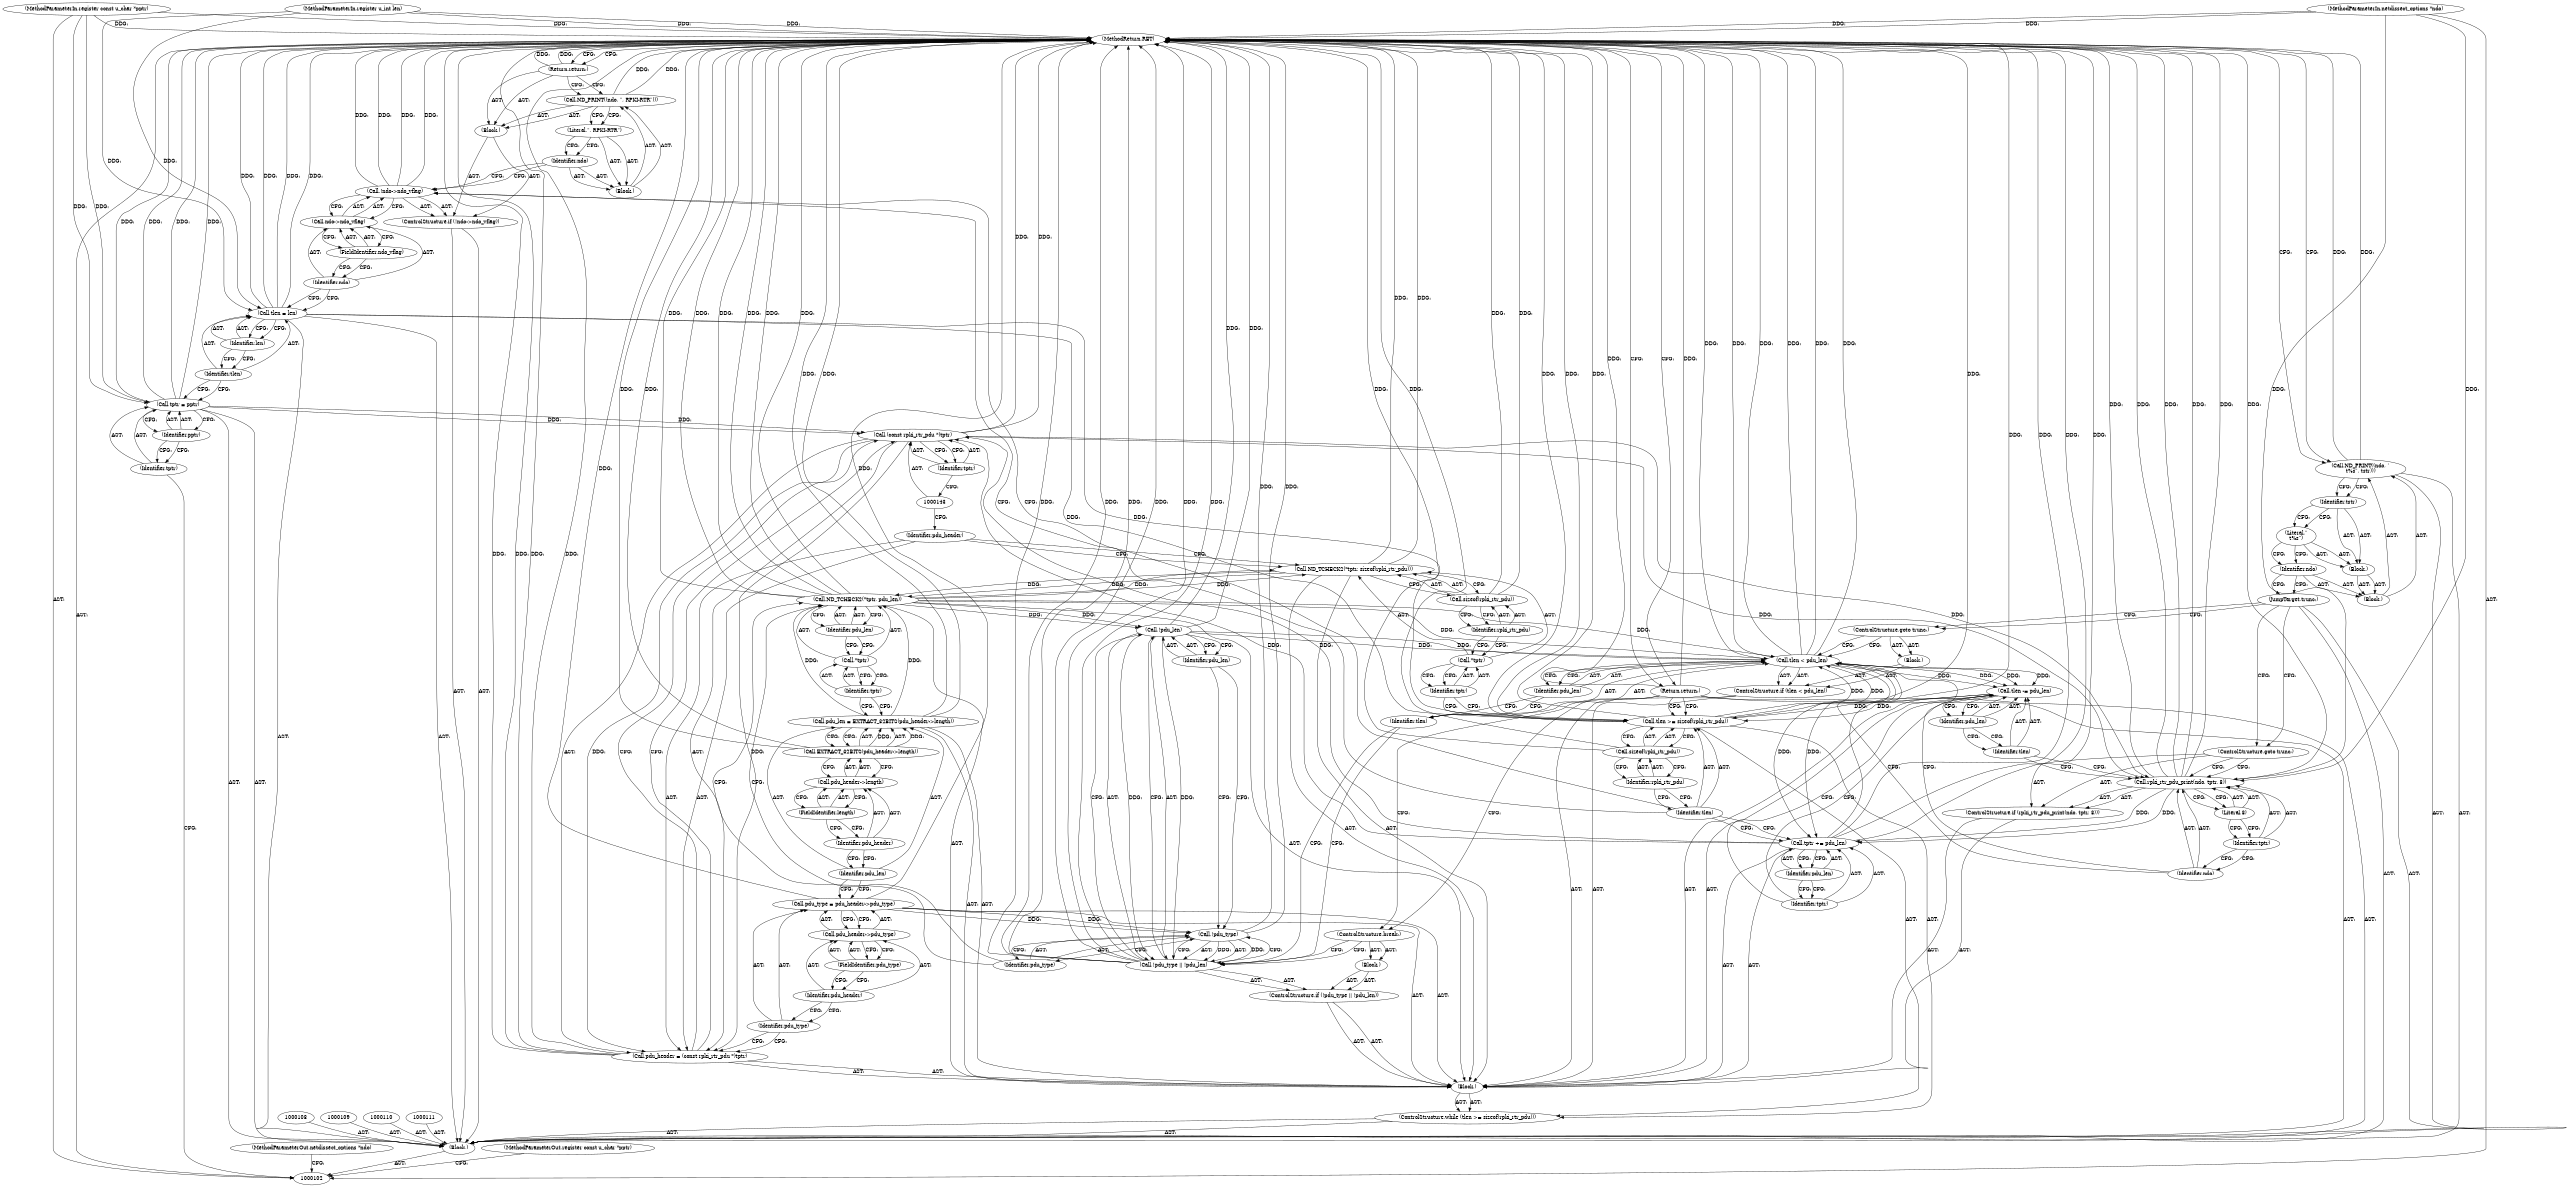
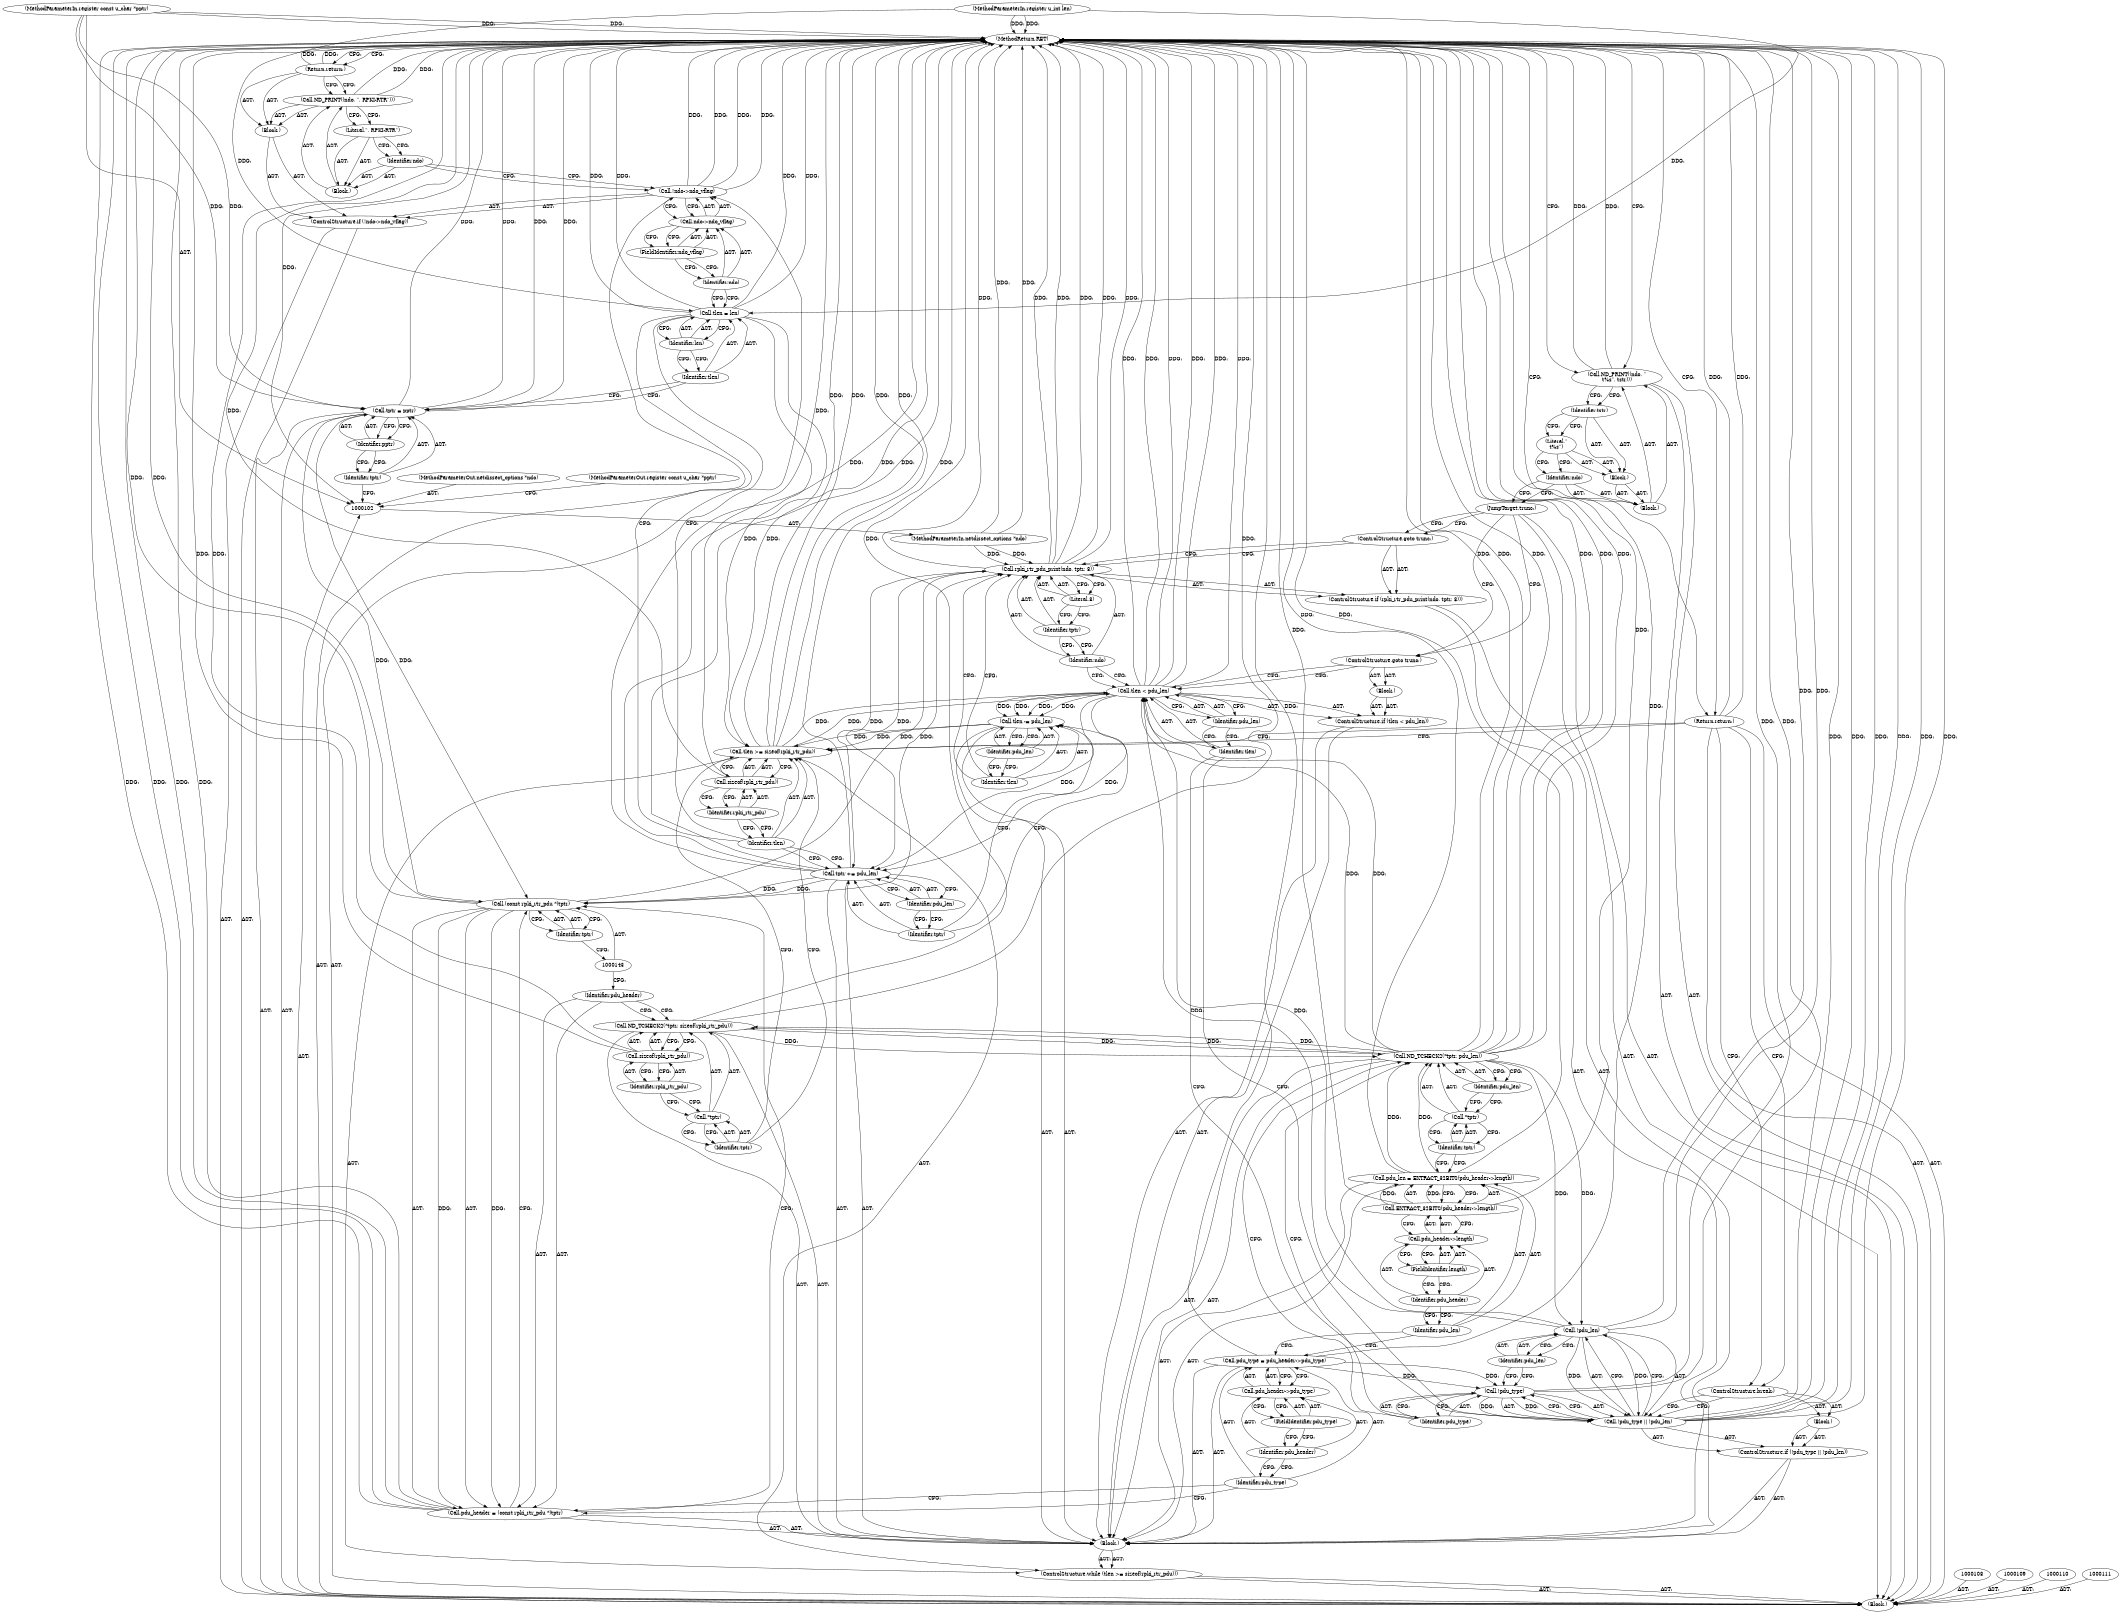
(83, 615) -> (290, 268)
(319, 1163) -> (434, 493)
(1997, 1168) -> (645, 519)
